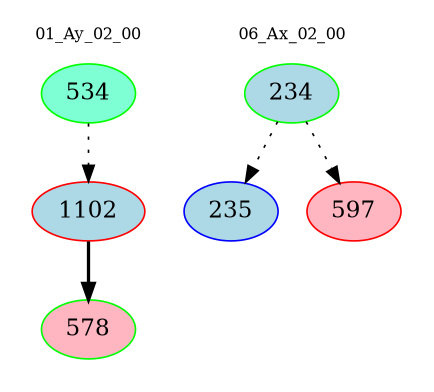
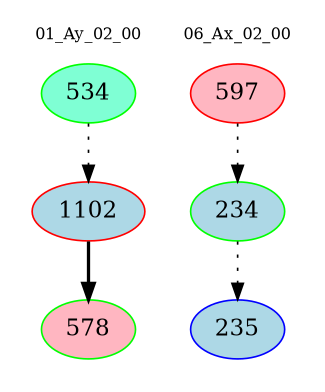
(319, 145) -> (238, 144)
